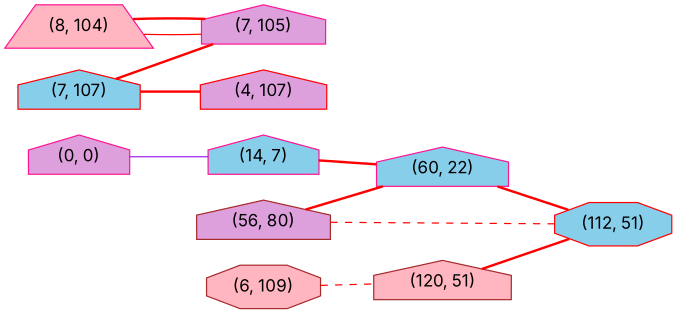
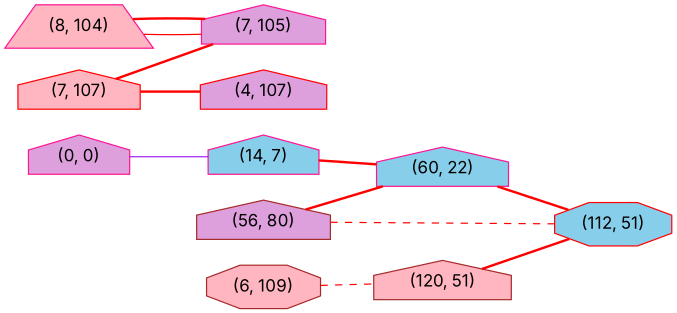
(79, 92) -> (79, 92)
